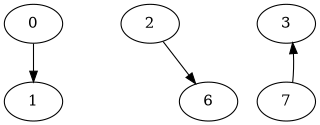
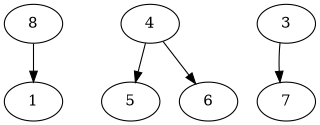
(33, 24) -> (33, 24)
(150, 24) -> (150, 24)
(294, 68) -> (279, 57)
none -> (131, 102)
